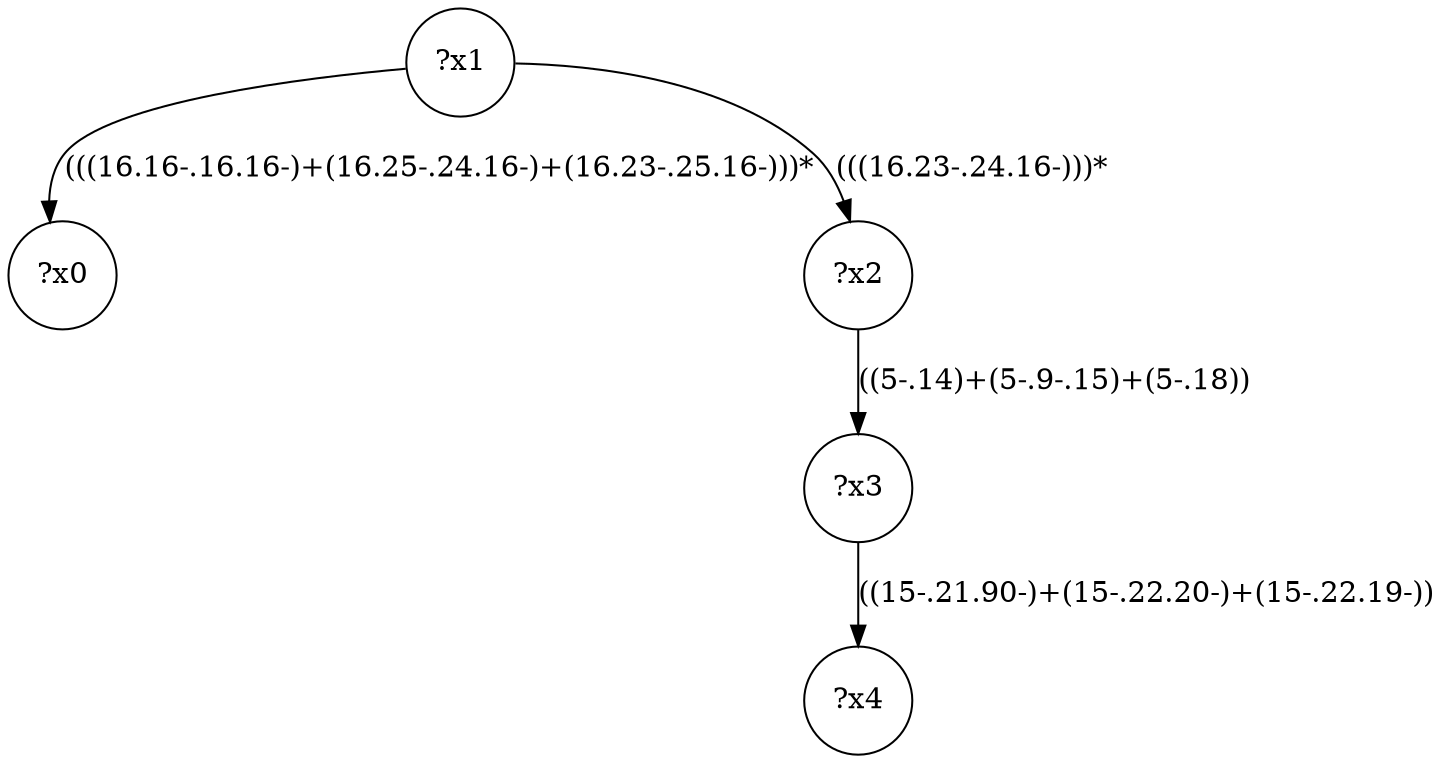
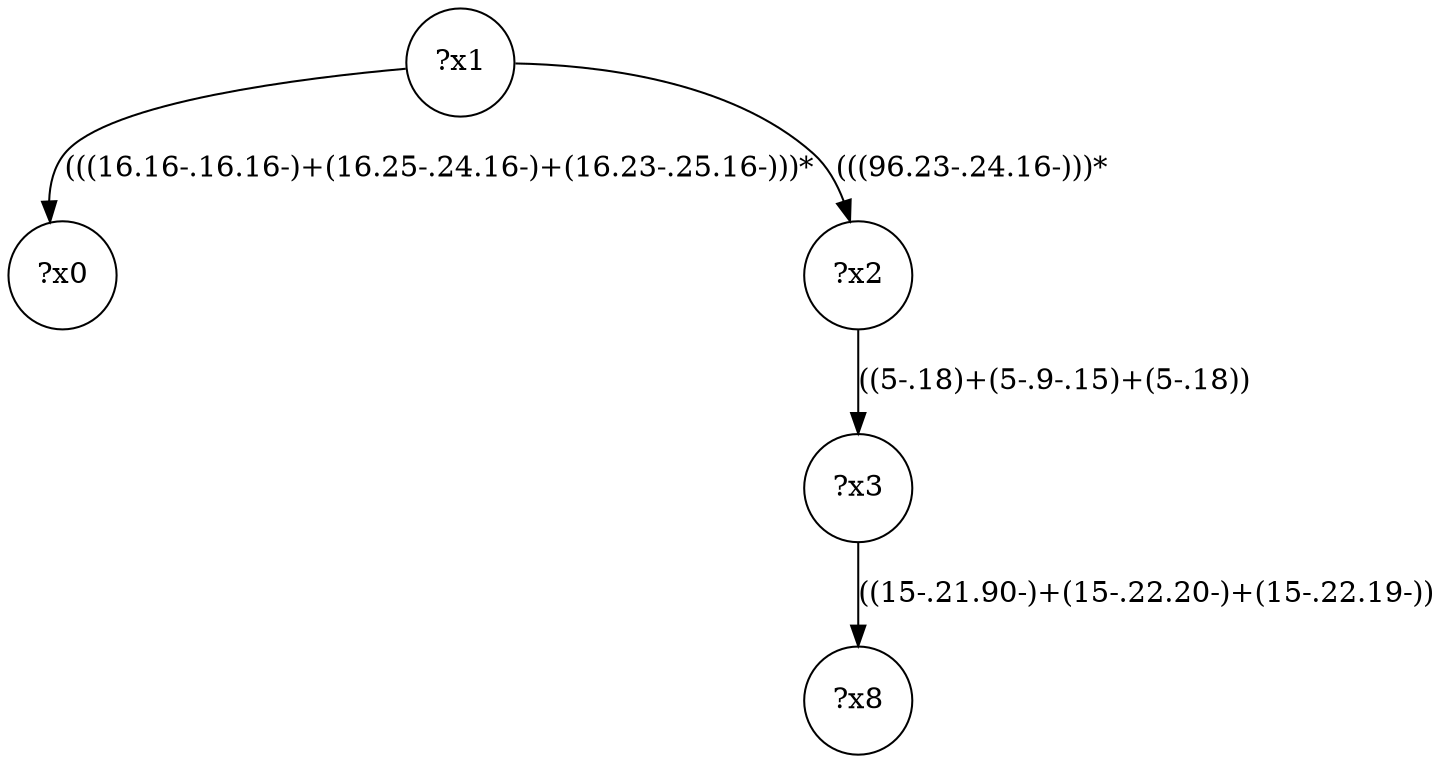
(971, 169) -> (971, 169)
(1055, 382) -> (1055, 382)
(858, 701) -> (858, 701)
